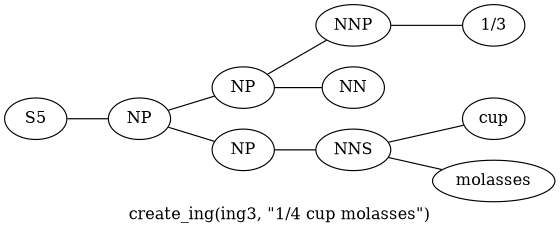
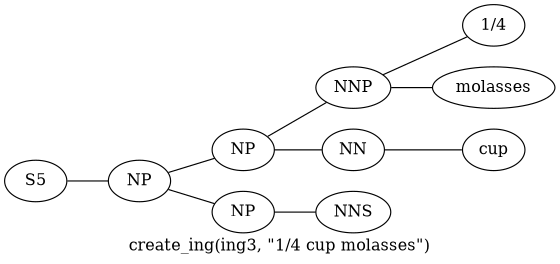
(494, 25) -> (494, 25)
(426, 134) -> (423, 150)
(415, 164) -> (412, 88)
